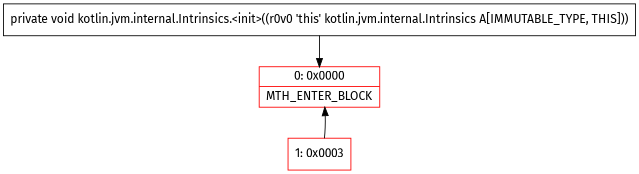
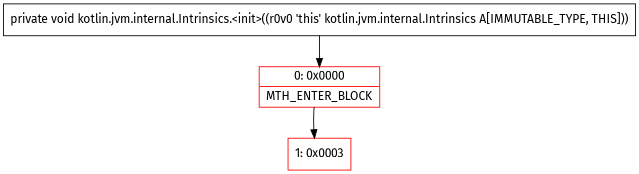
(325, 127) -> (314, 118)
